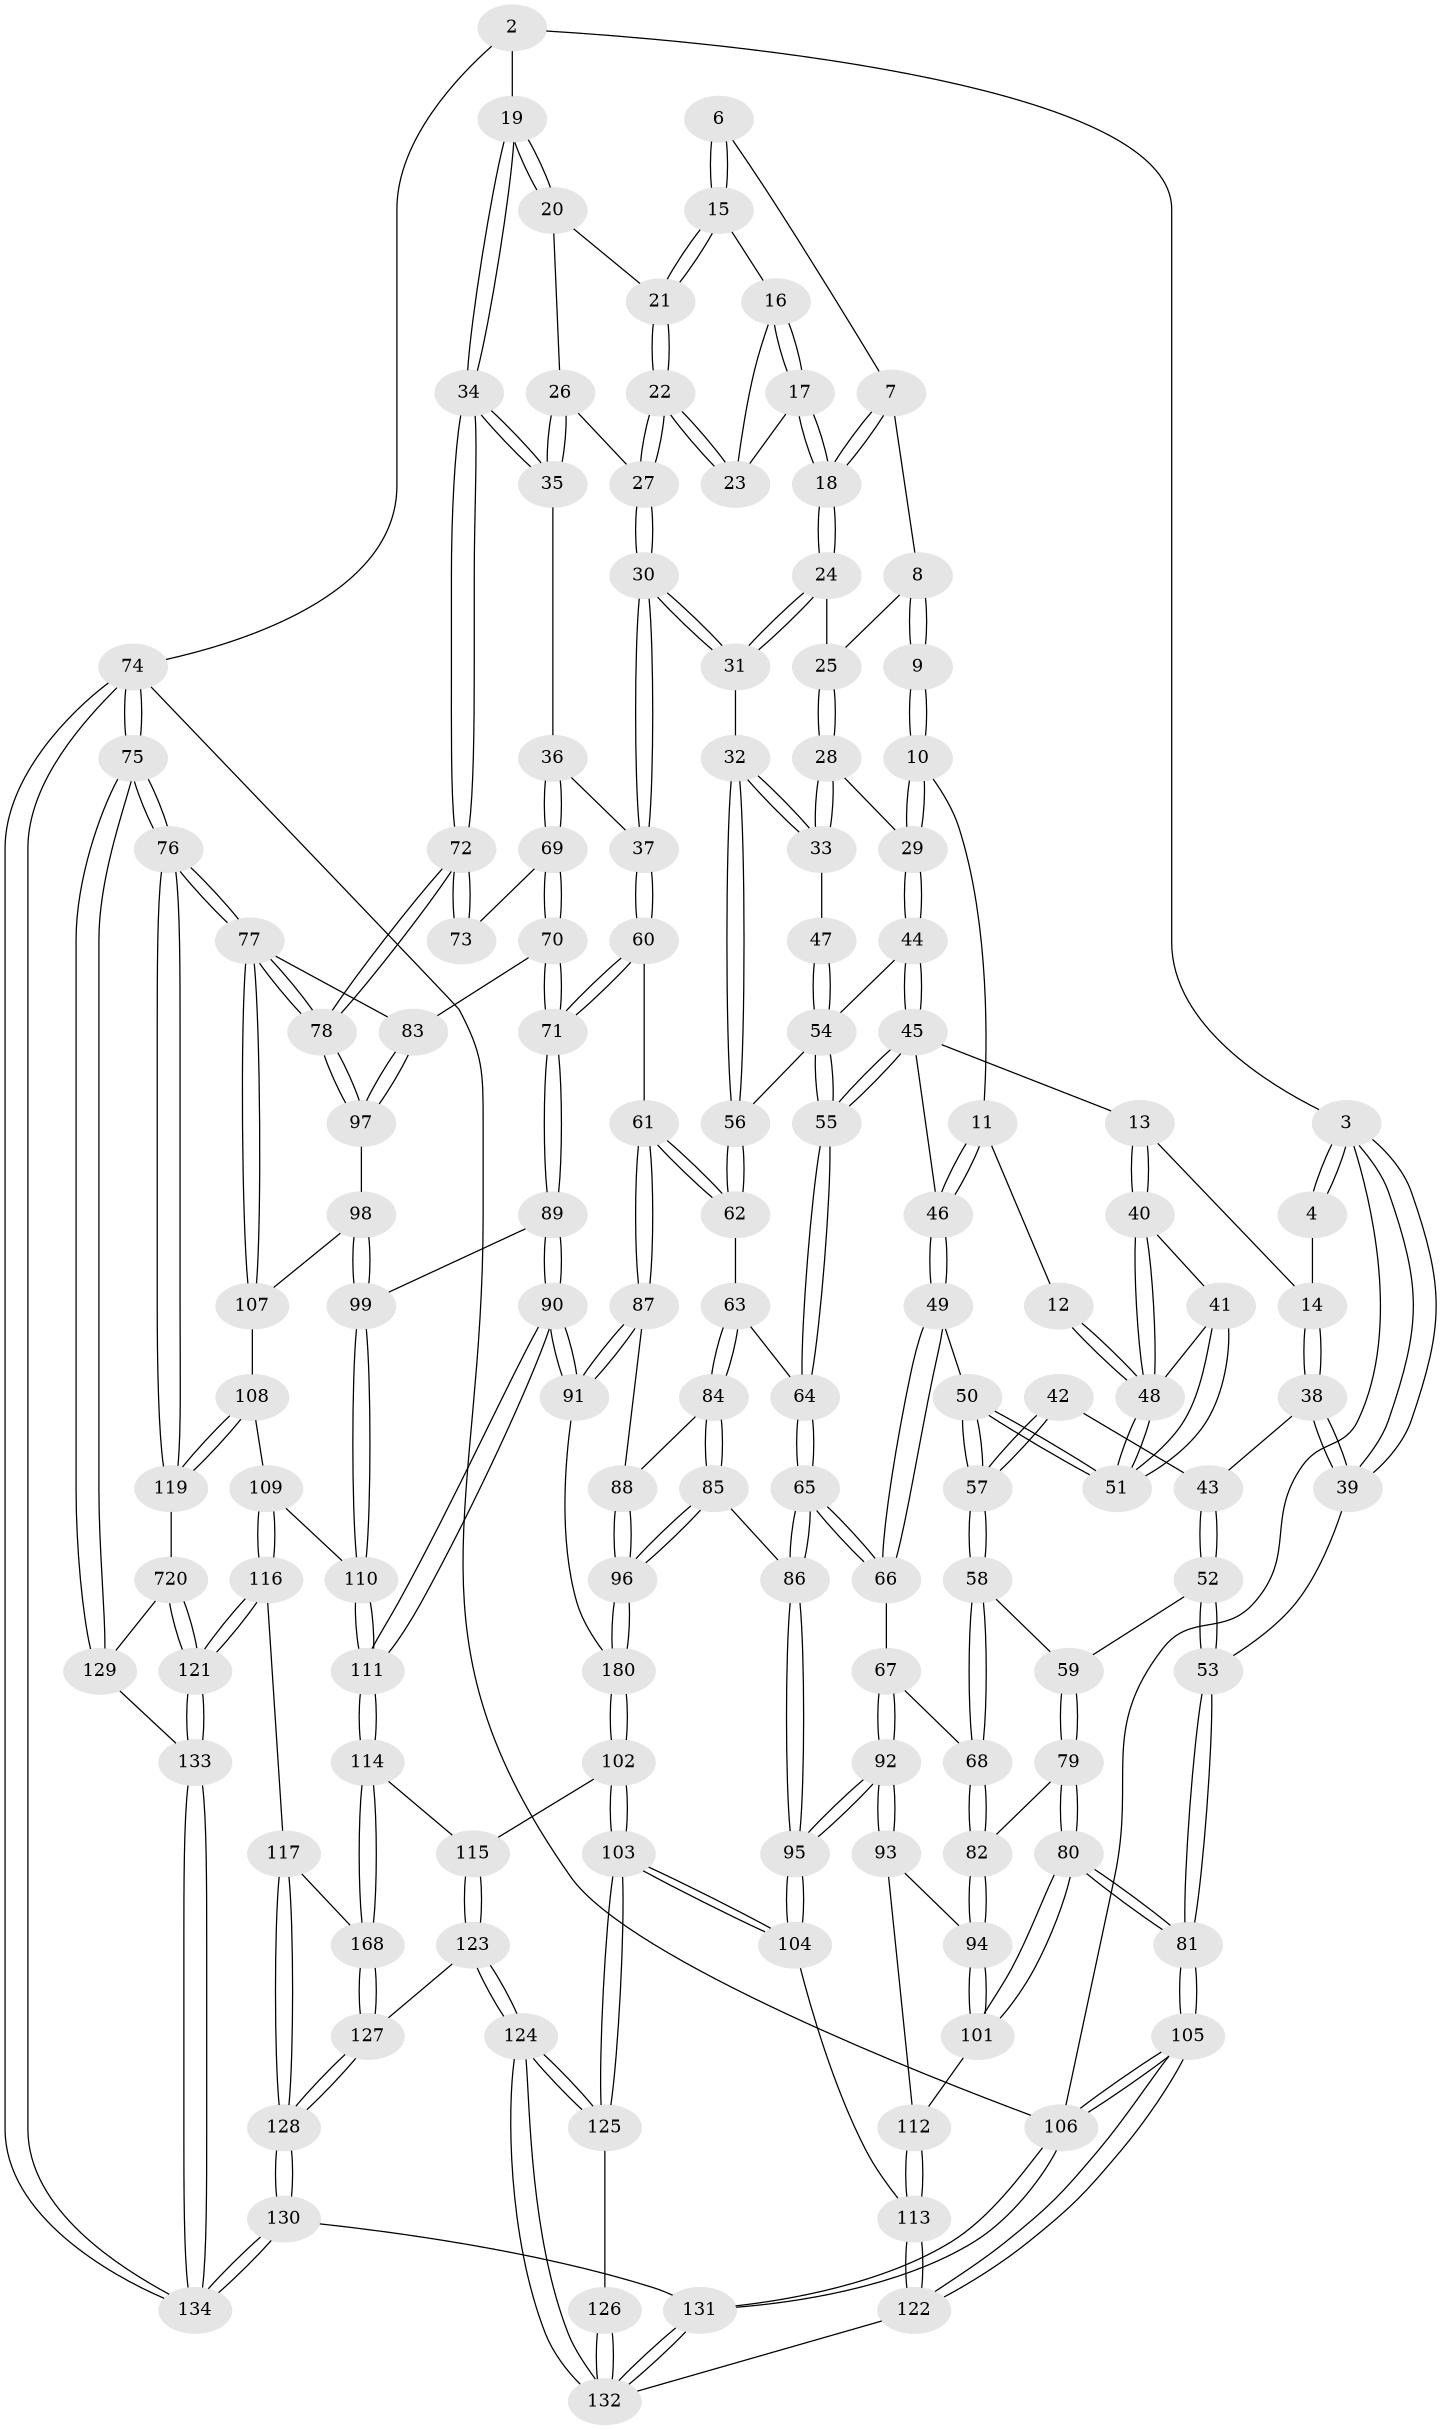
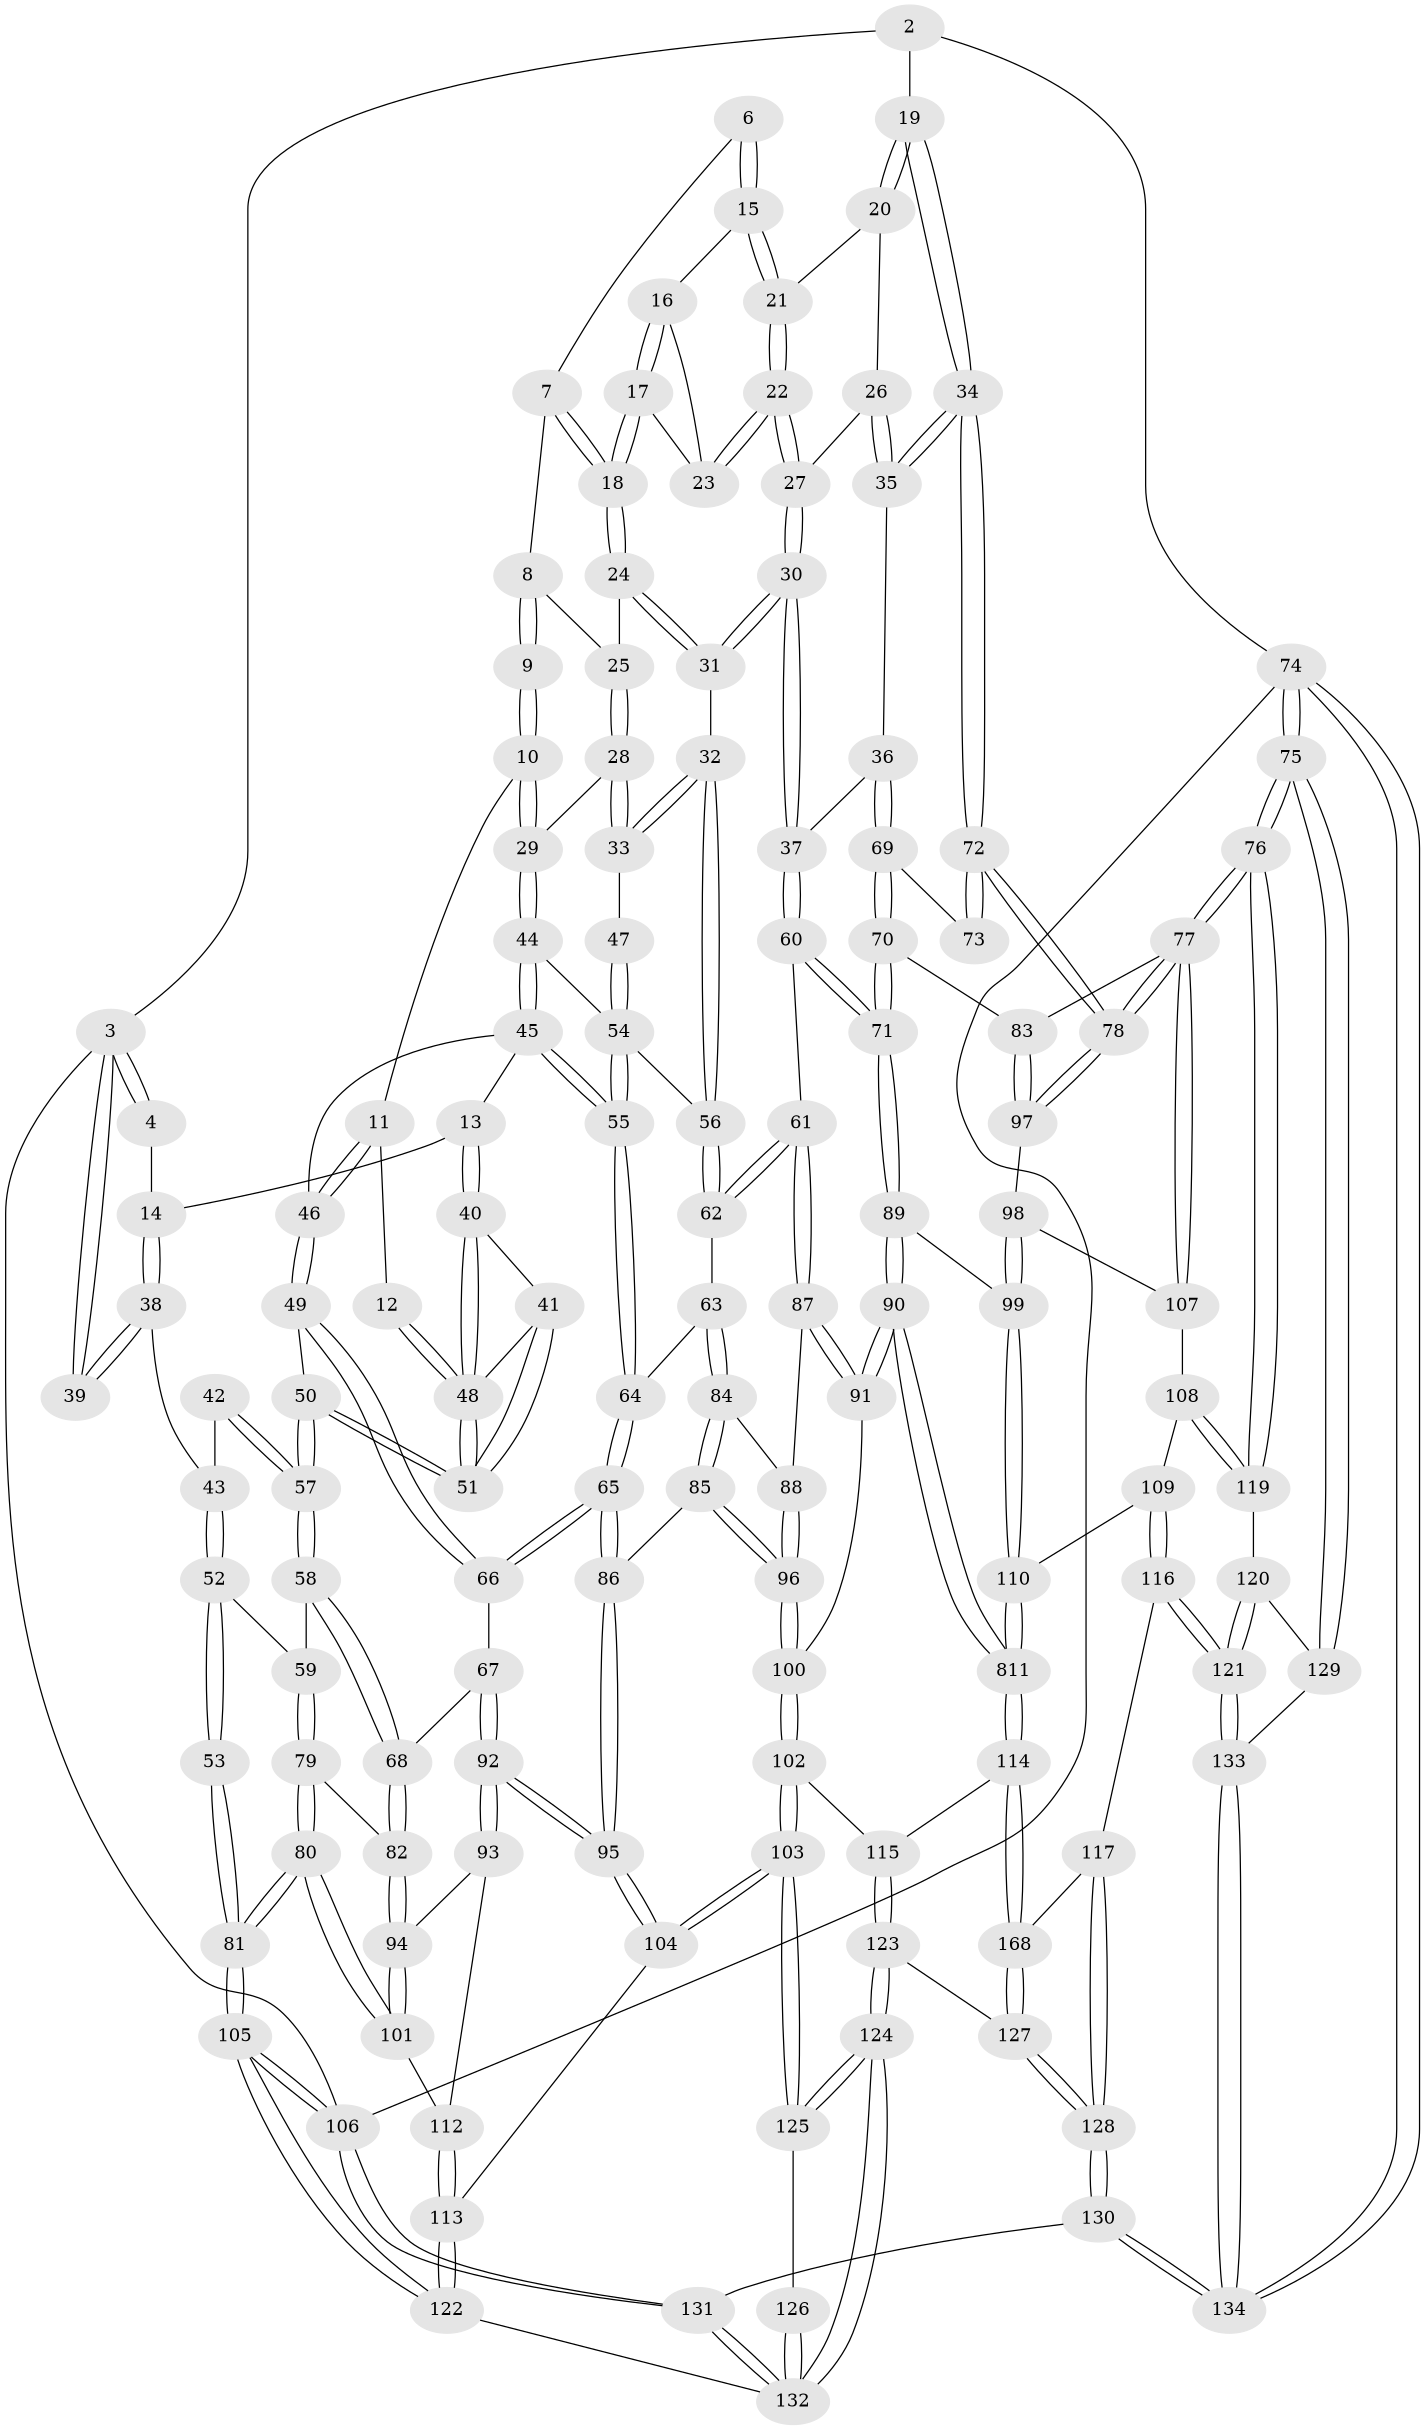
(171, 1580) -> (1253, 1580)
(1302, 1594) -> none
(368, 1671) -> (1014, 1671)
(619, 1671) -> (789, 1671)
